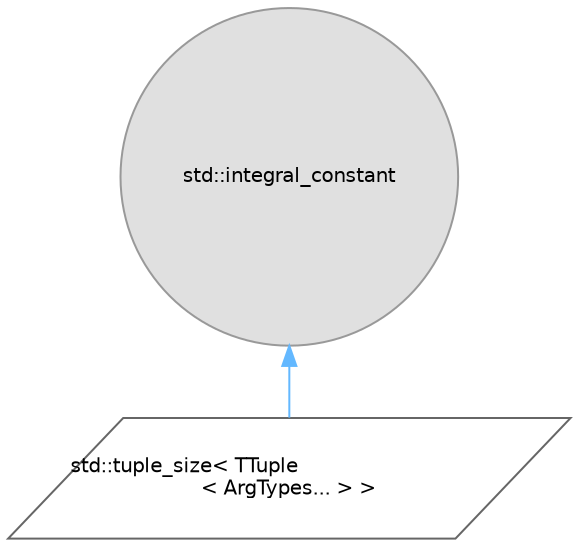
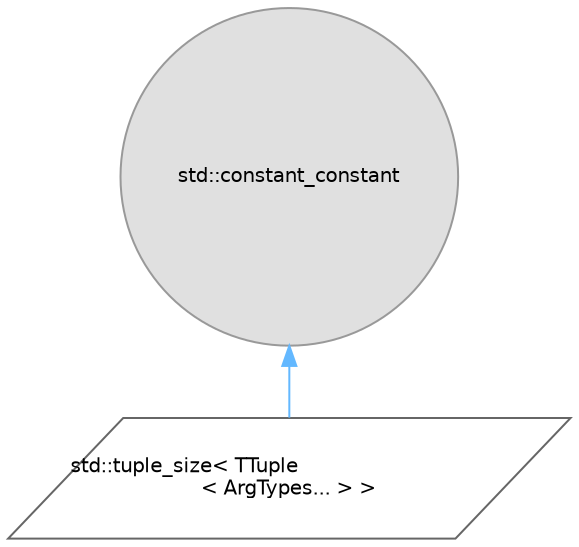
(289, 177) -> (289, 177)
